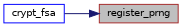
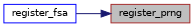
(34, 14) -> (40, 14)
